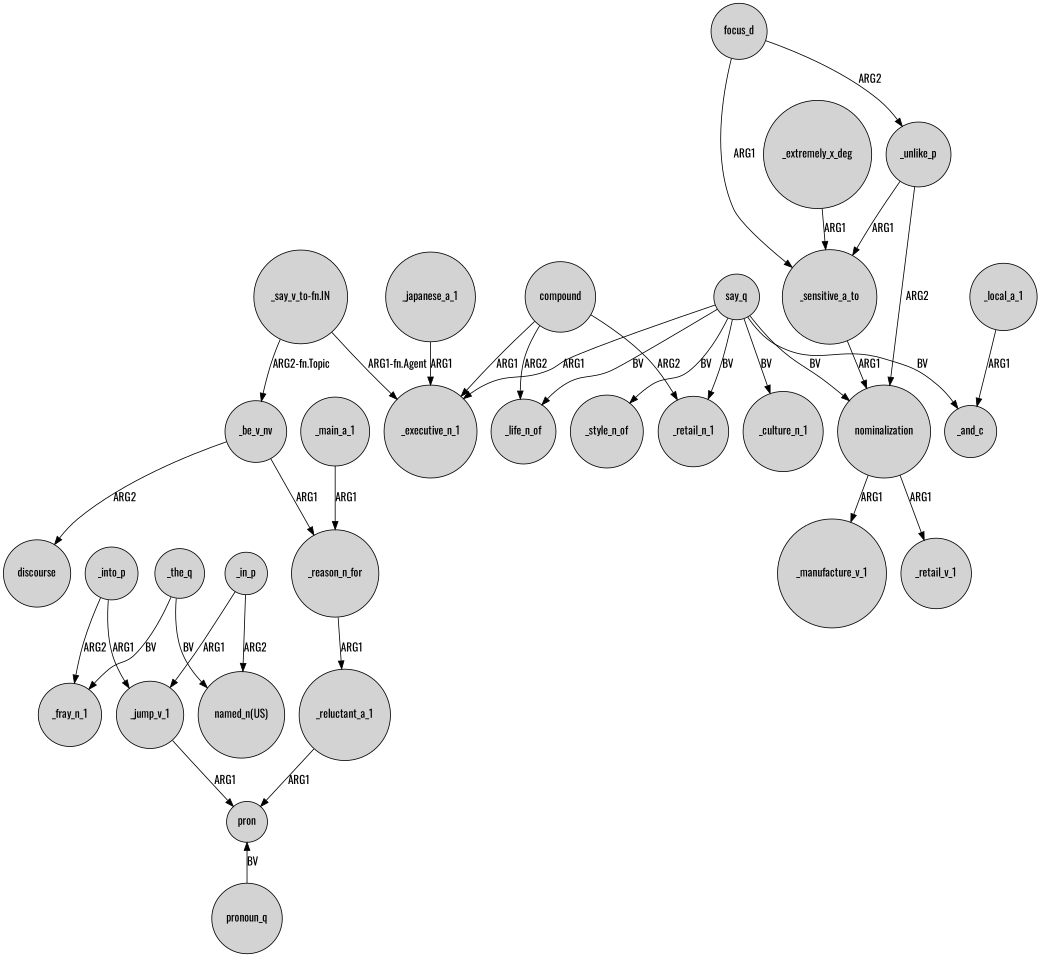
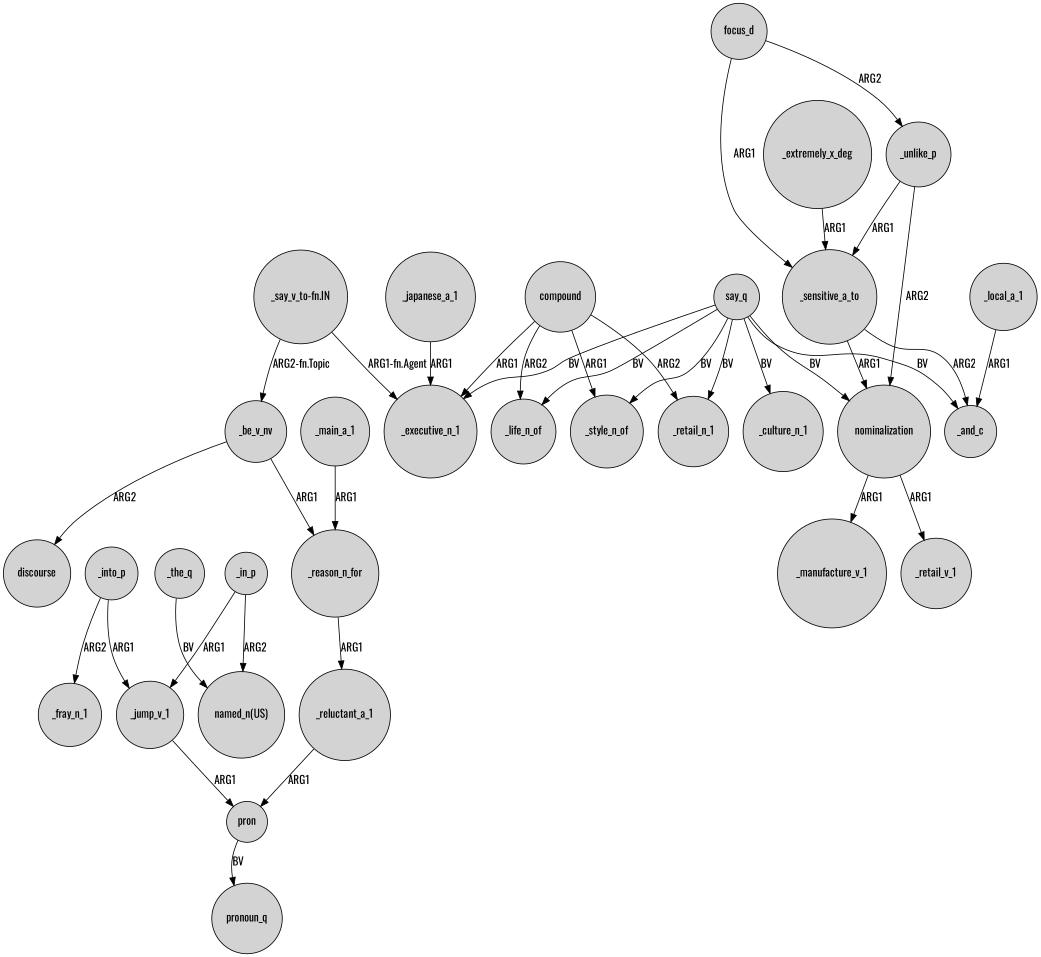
none -> (925, 350)
none -> (582, 360)
(574, 365) -> (574, 365)
(141, 648) -> none
(247, 867) -> (232, 858)
